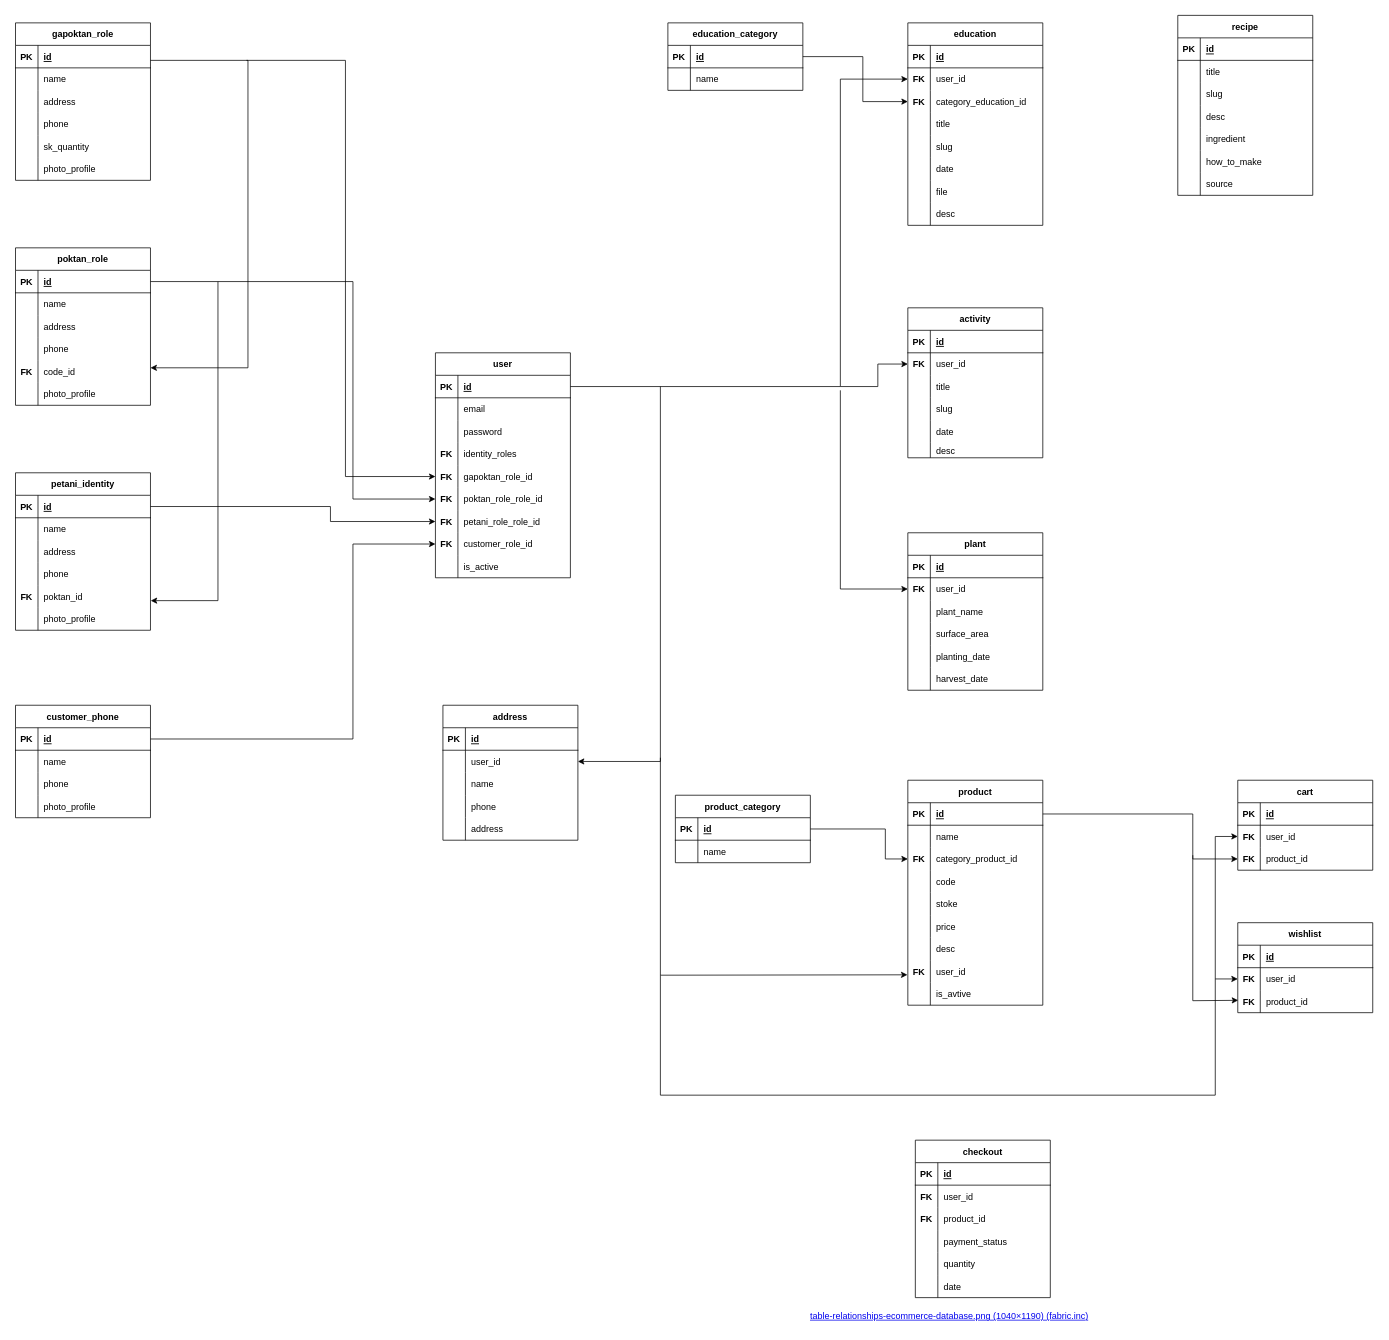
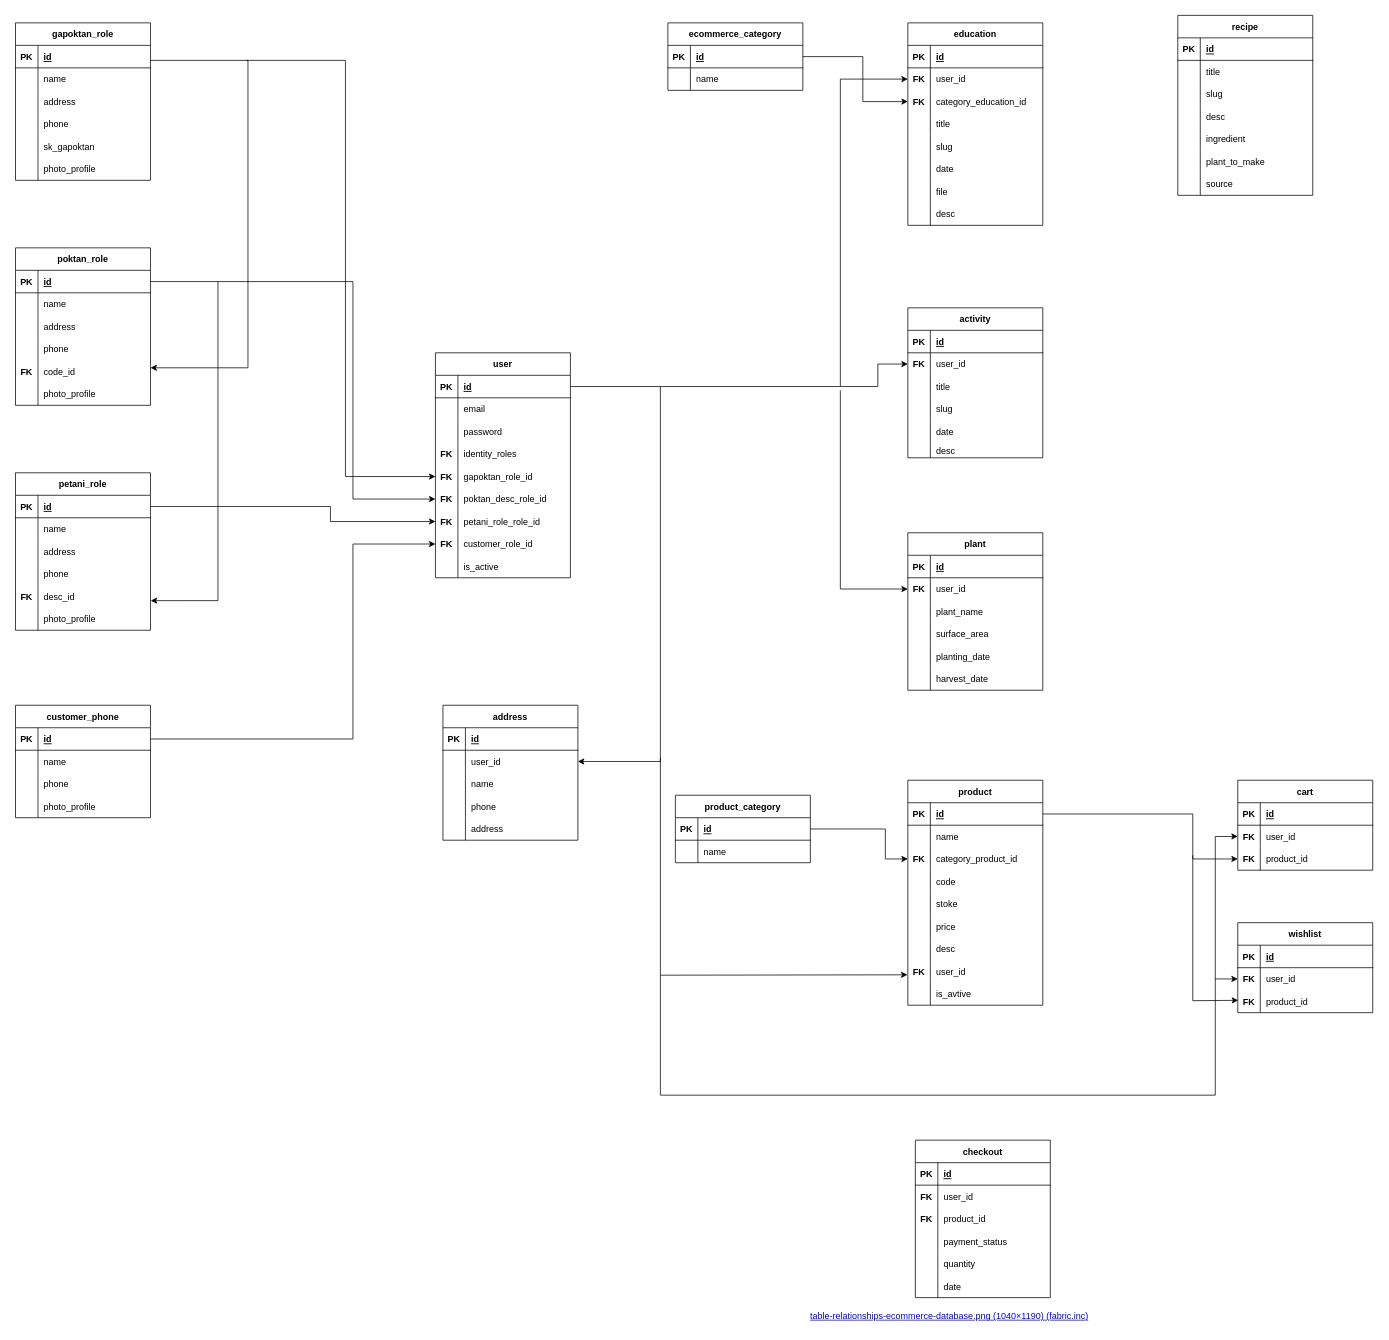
(735, 35) -> (735, 35)
(70, 147) -> (71, 147)
(1234, 162) -> (1238, 162)
(83, 485) -> (83, 485)
(508, 500) -> (509, 500)
(65, 597) -> (60, 597)
